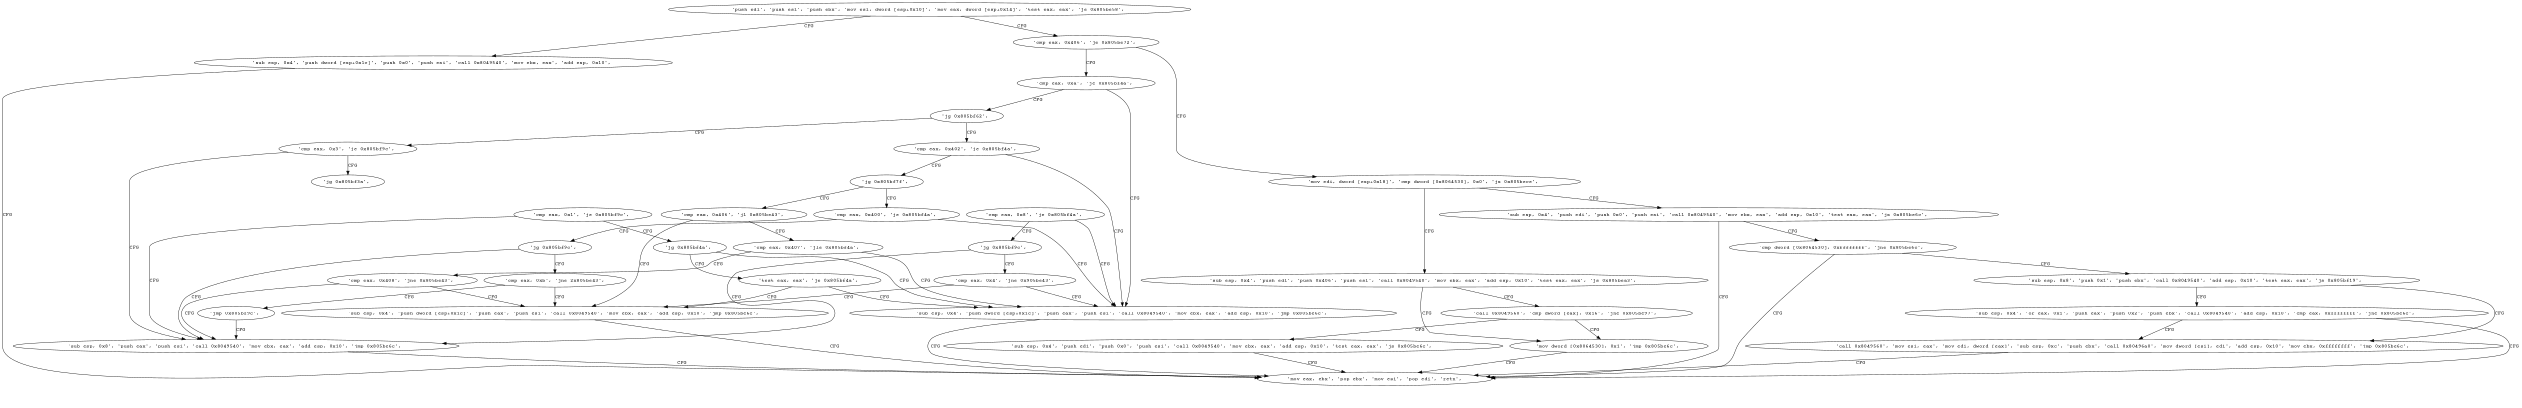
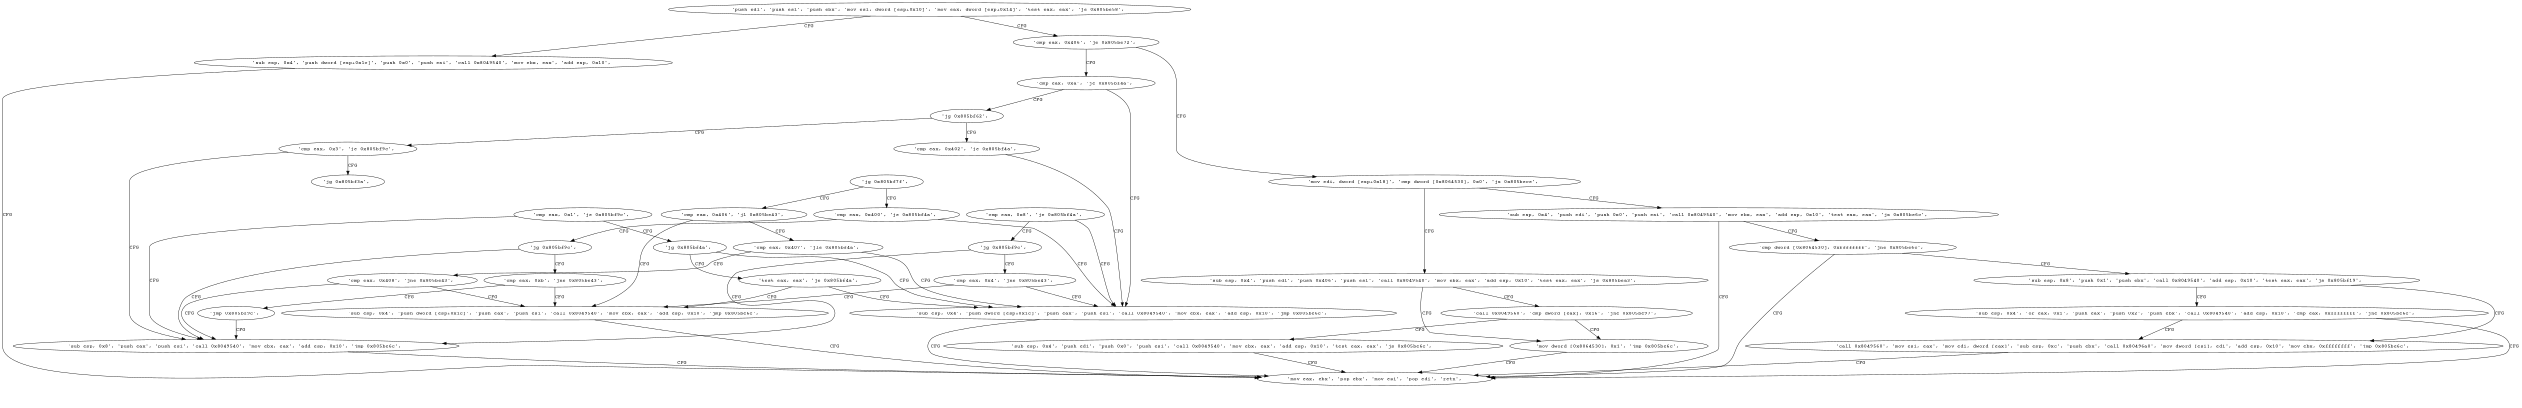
(928, 165) -> none
(555, 280) -> (555, 280)
(1005, 280) -> (1005, 280)
